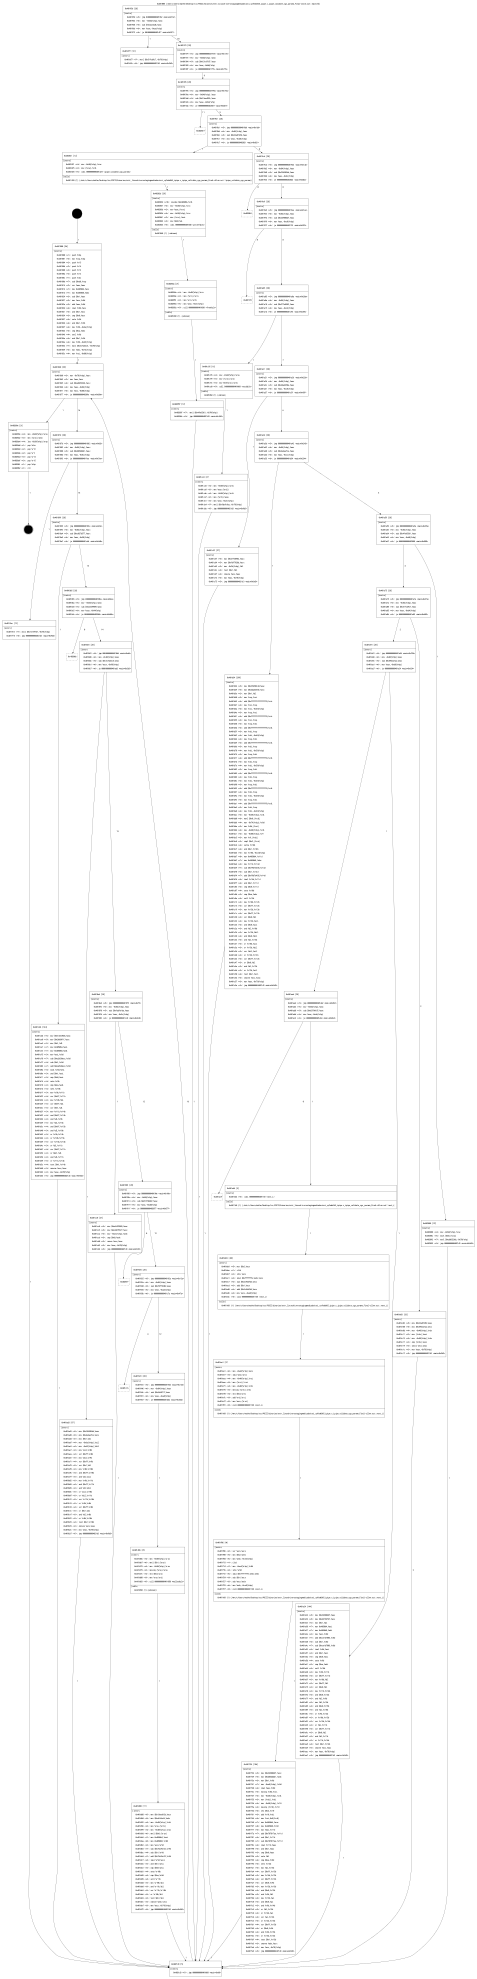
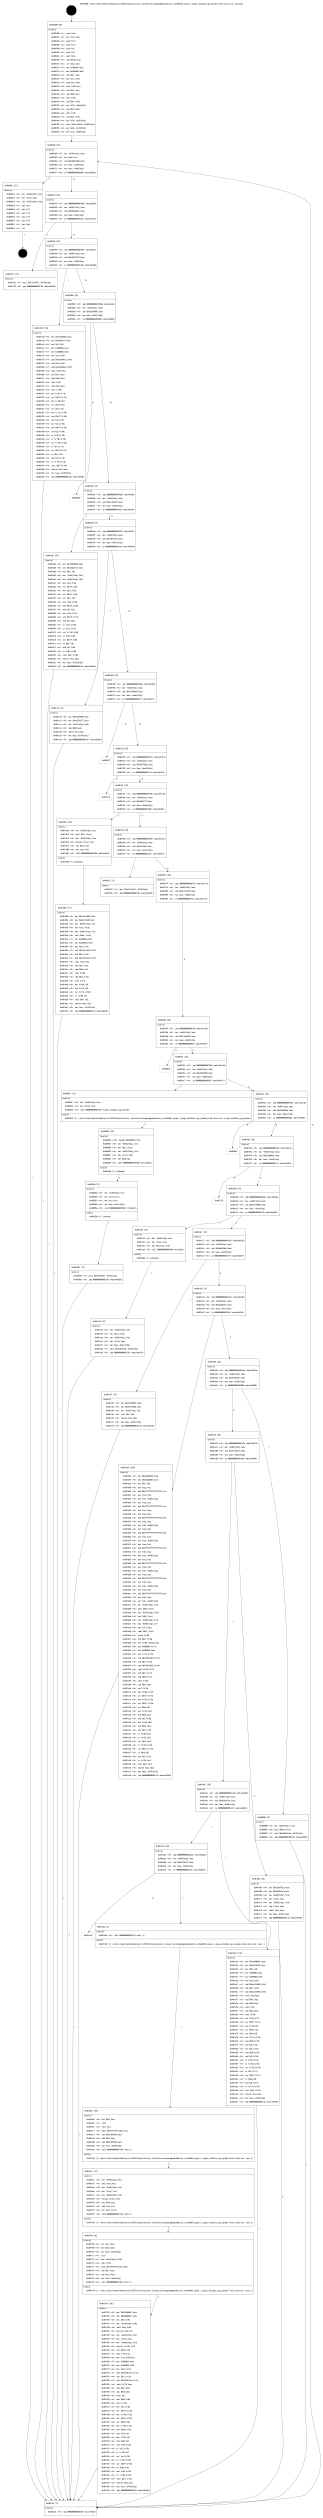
none -> (140, 819)
